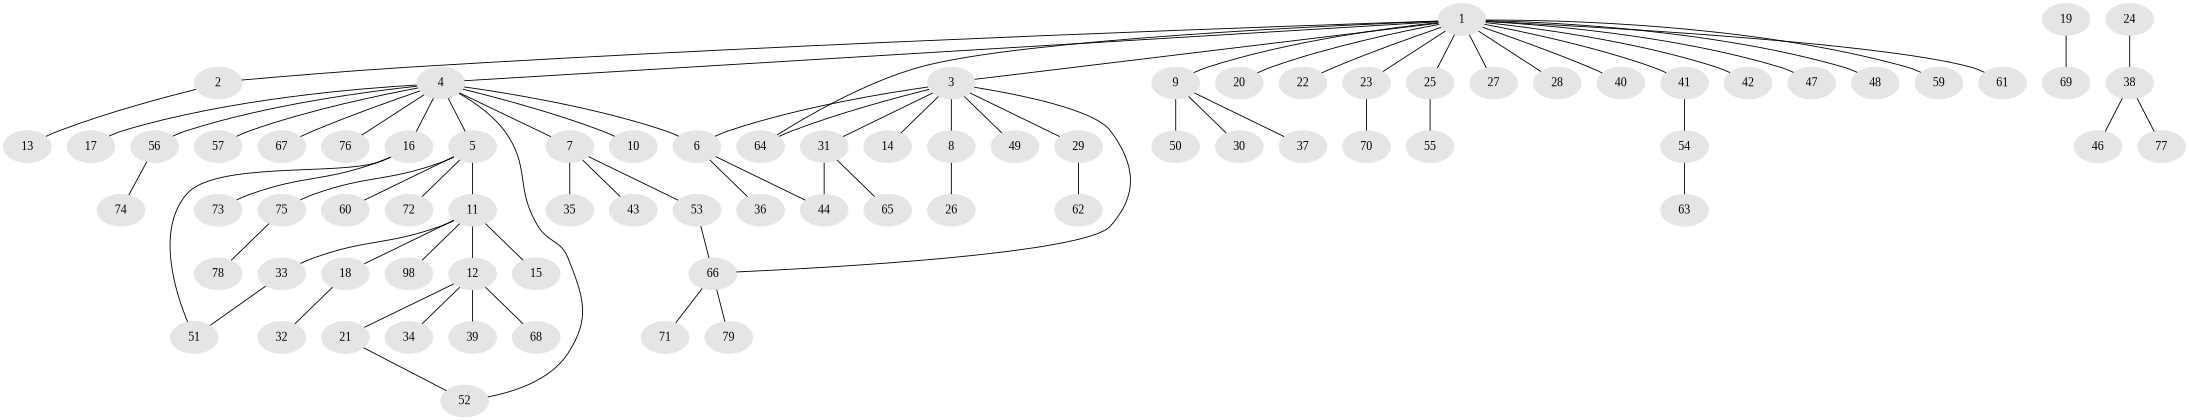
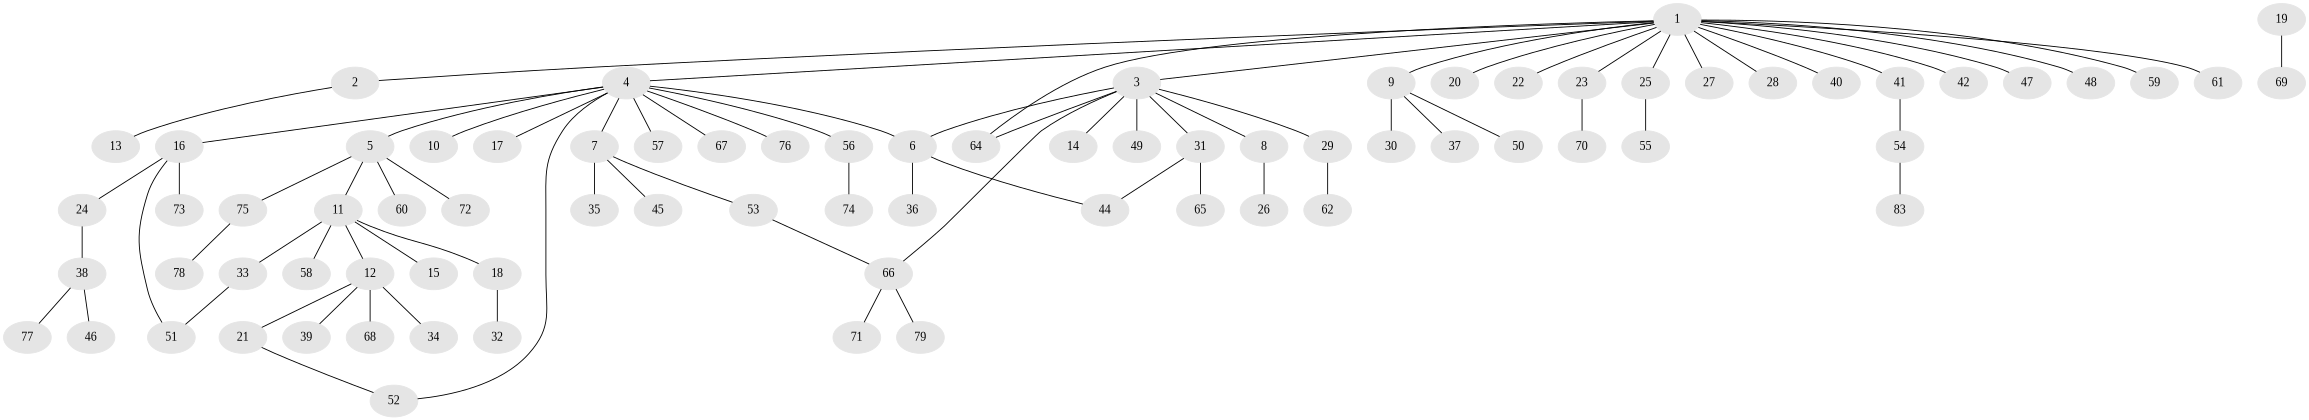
none -> (131, 178)
(633, 210) -> (658, 210)
(1685, 210) -> (1900, 210)
(409, 274) -> (307, 274)
